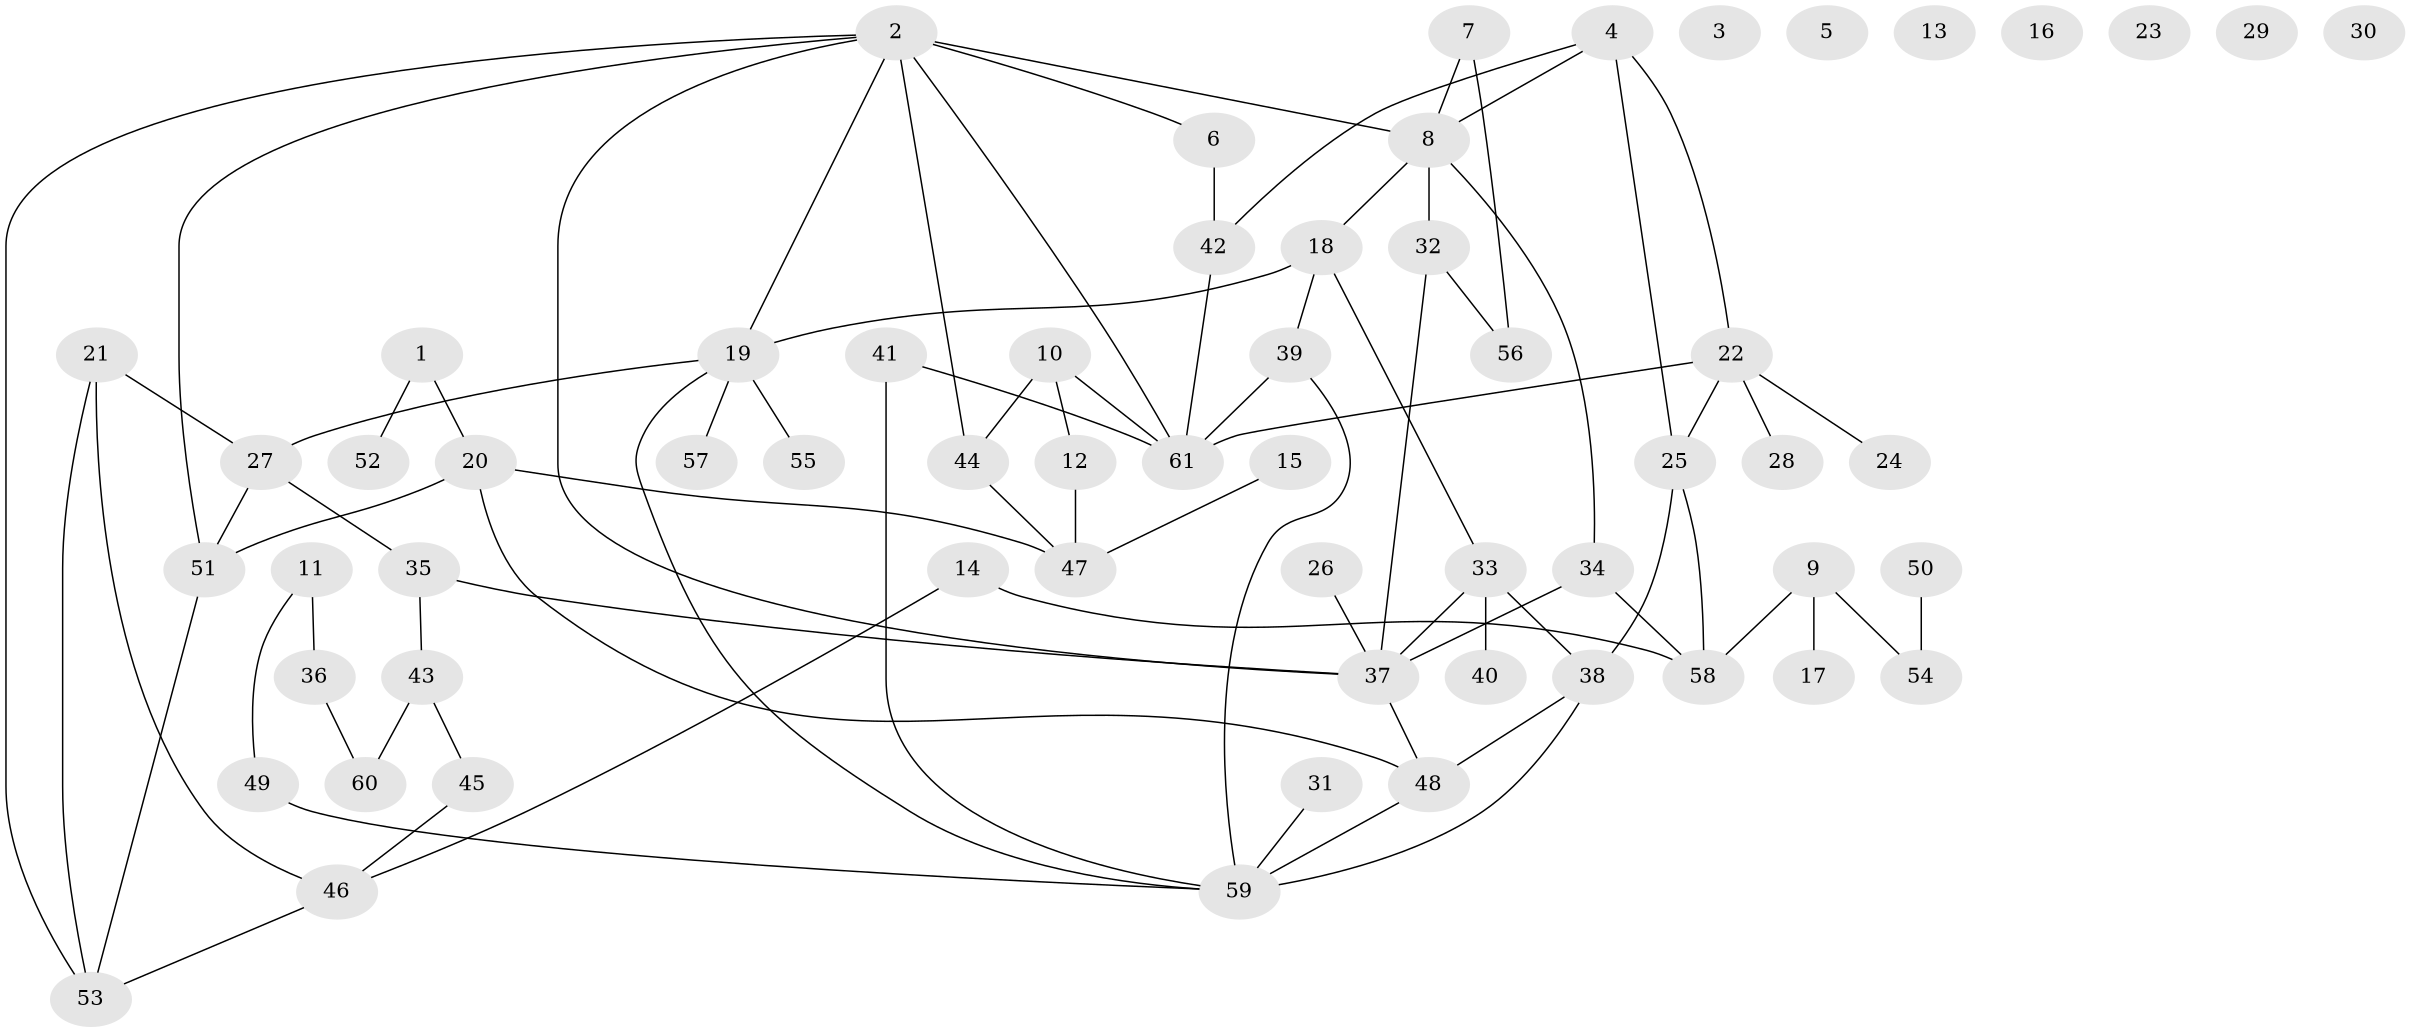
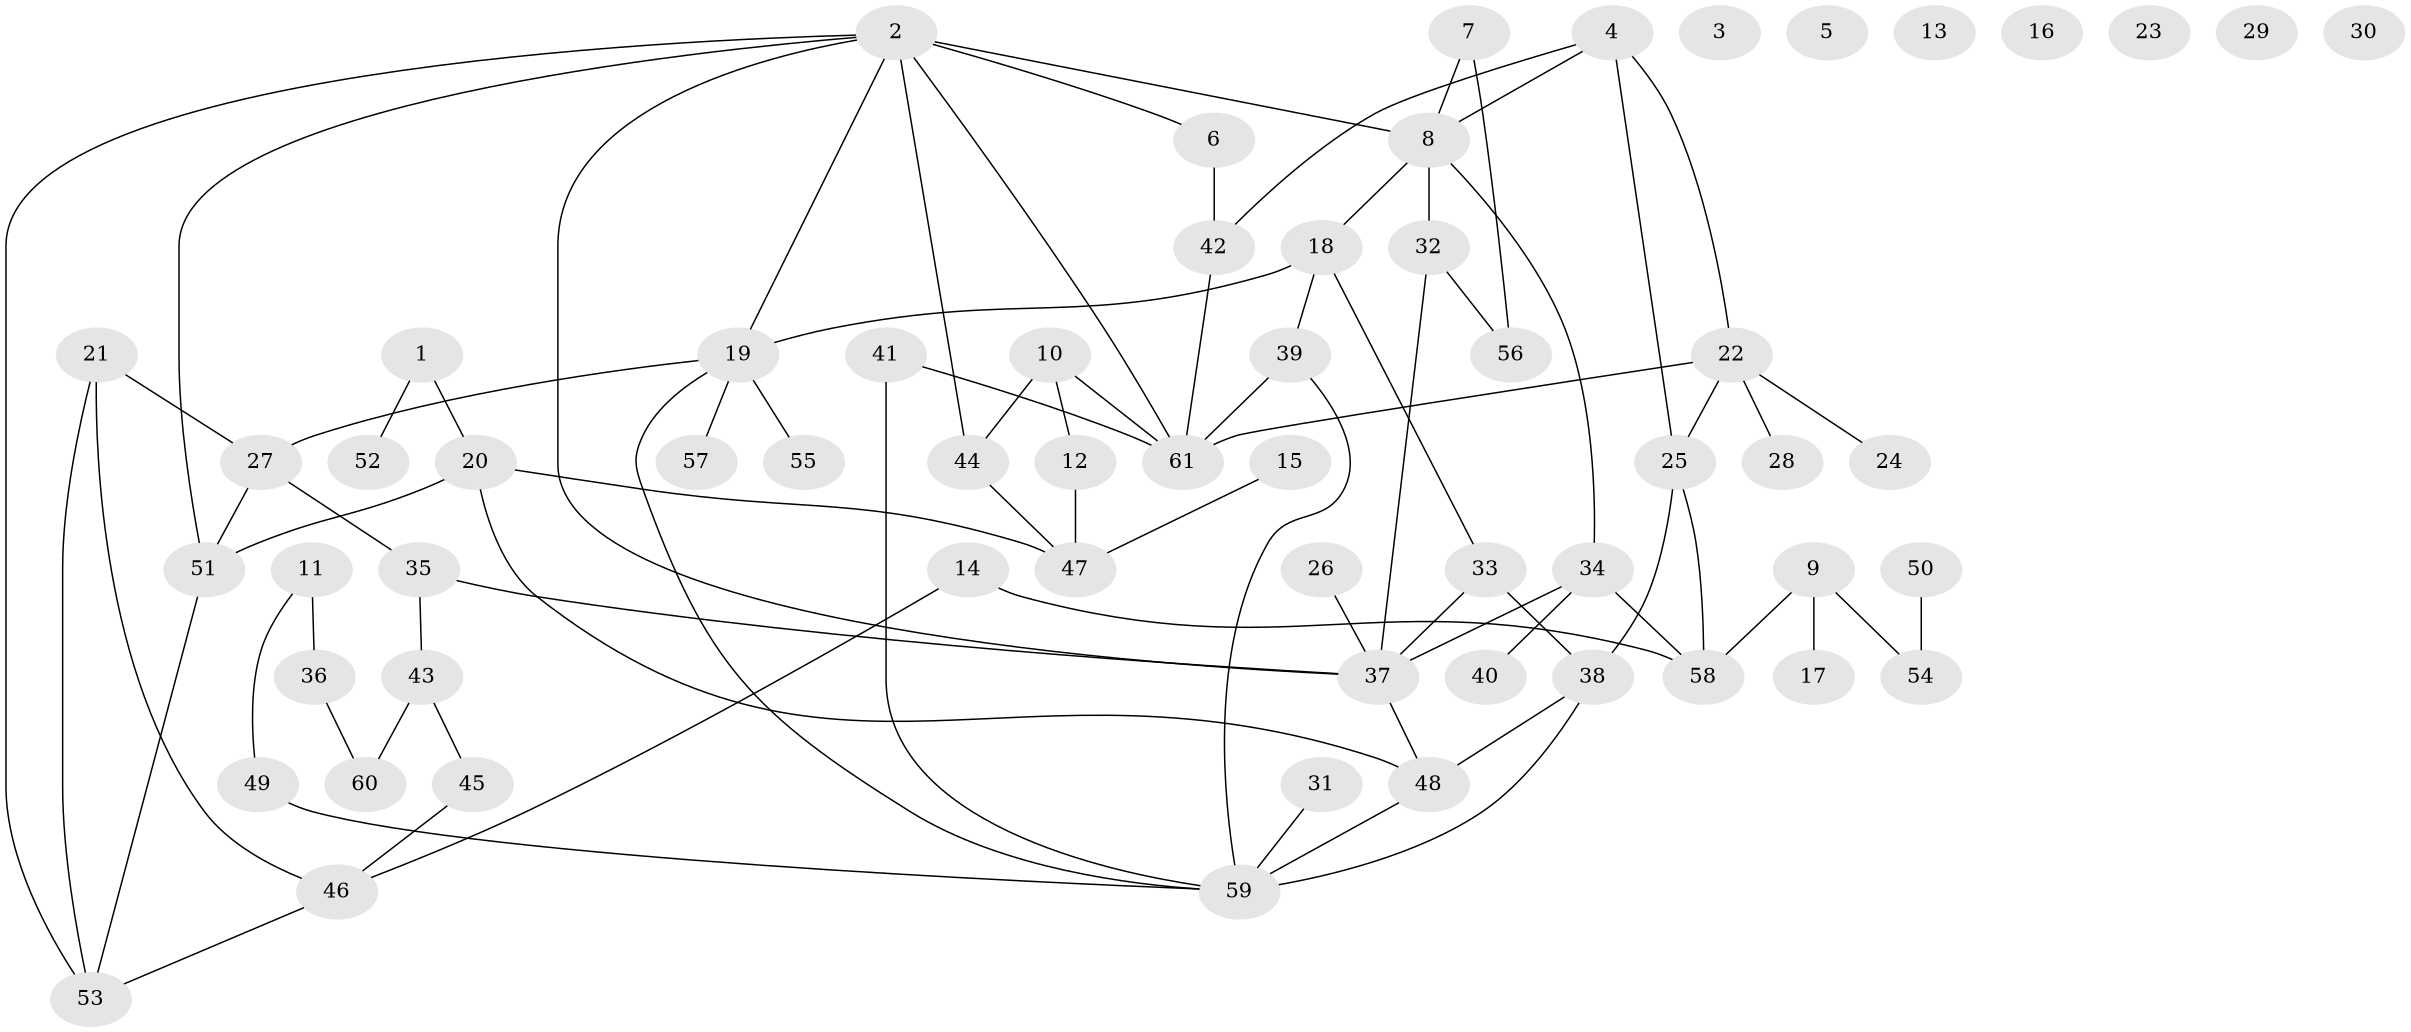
(1486, 613) -> (1546, 617)
